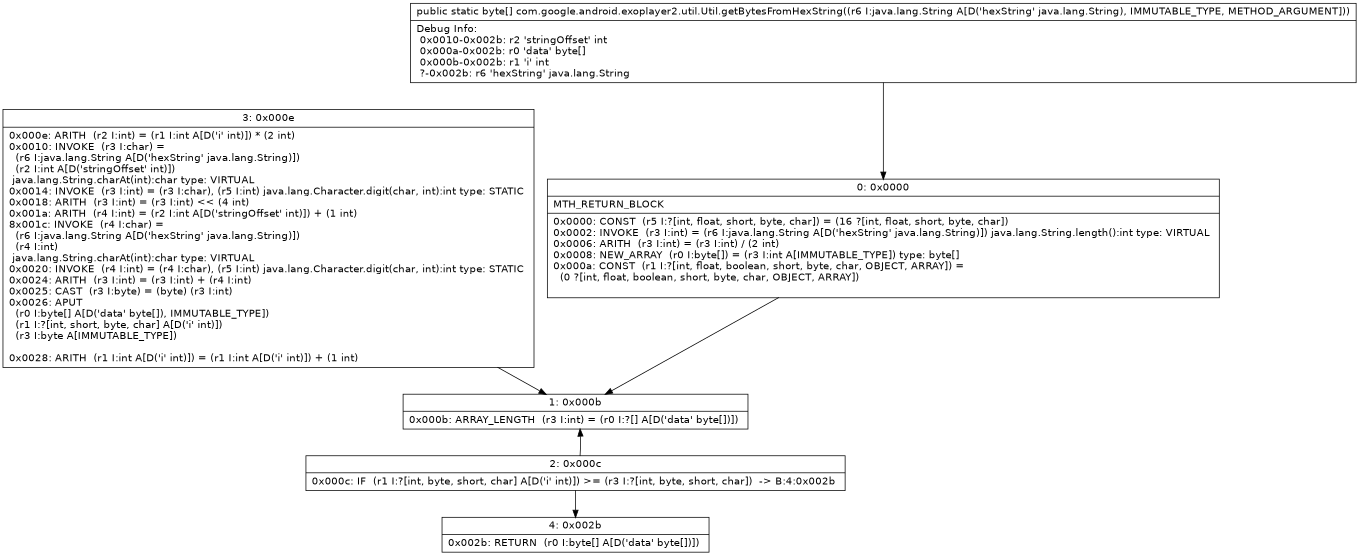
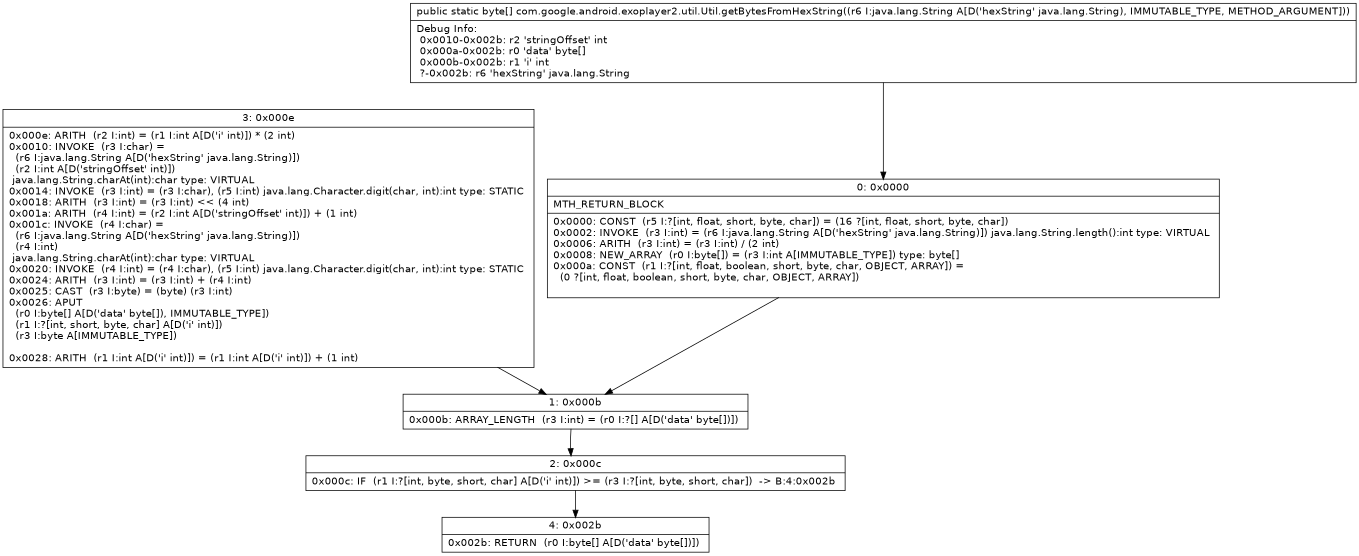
(88, 225) -> (88, 225)
(581, 446) -> (571, 439)
